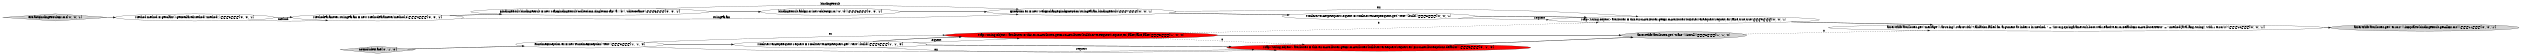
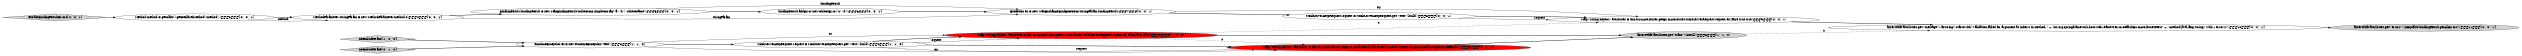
none -> (378, 39)
